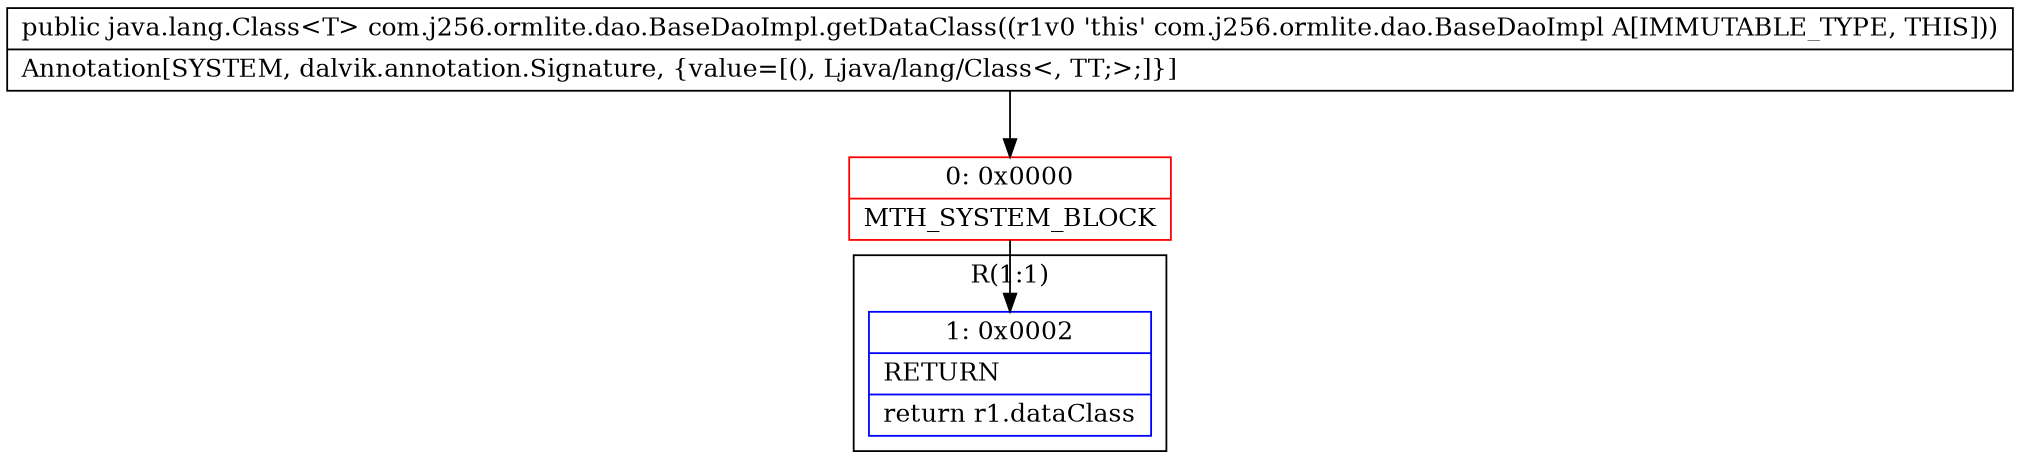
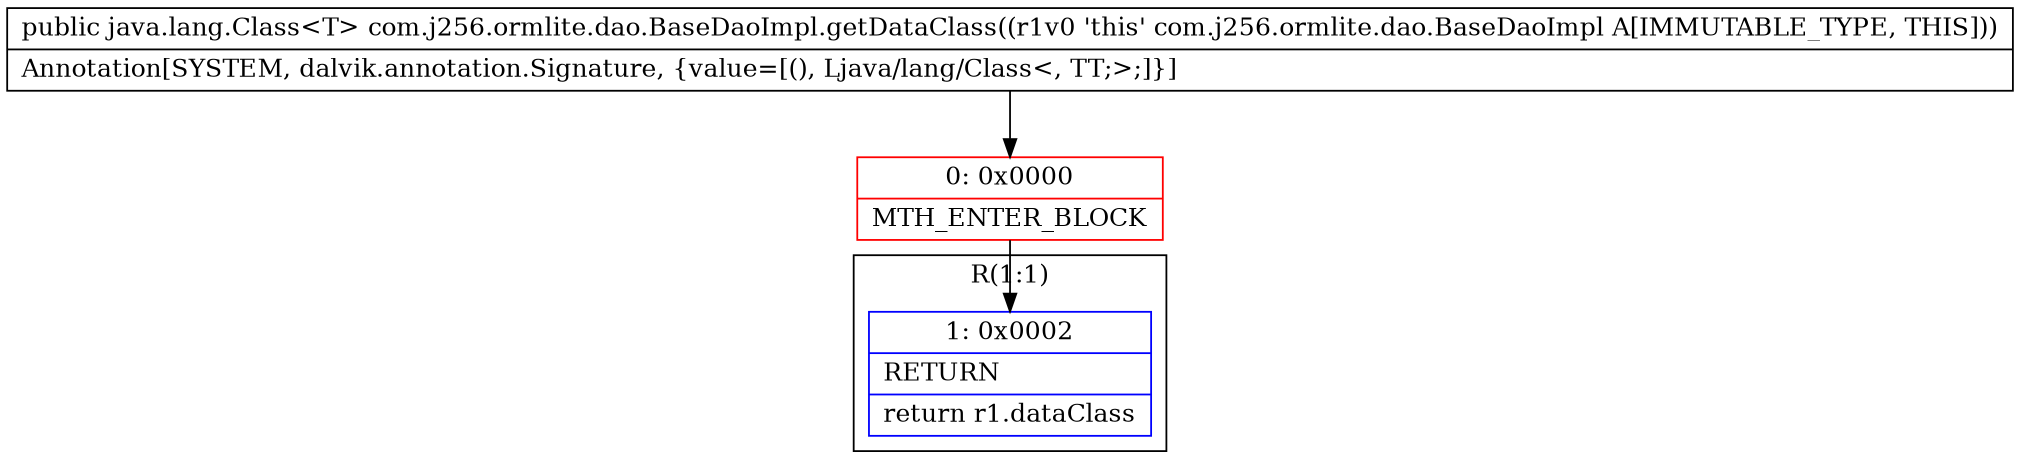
(1010, 218) -> (1010, 218)
